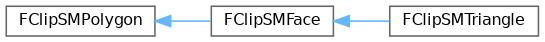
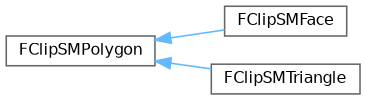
(369, 21) -> (191, 66)
